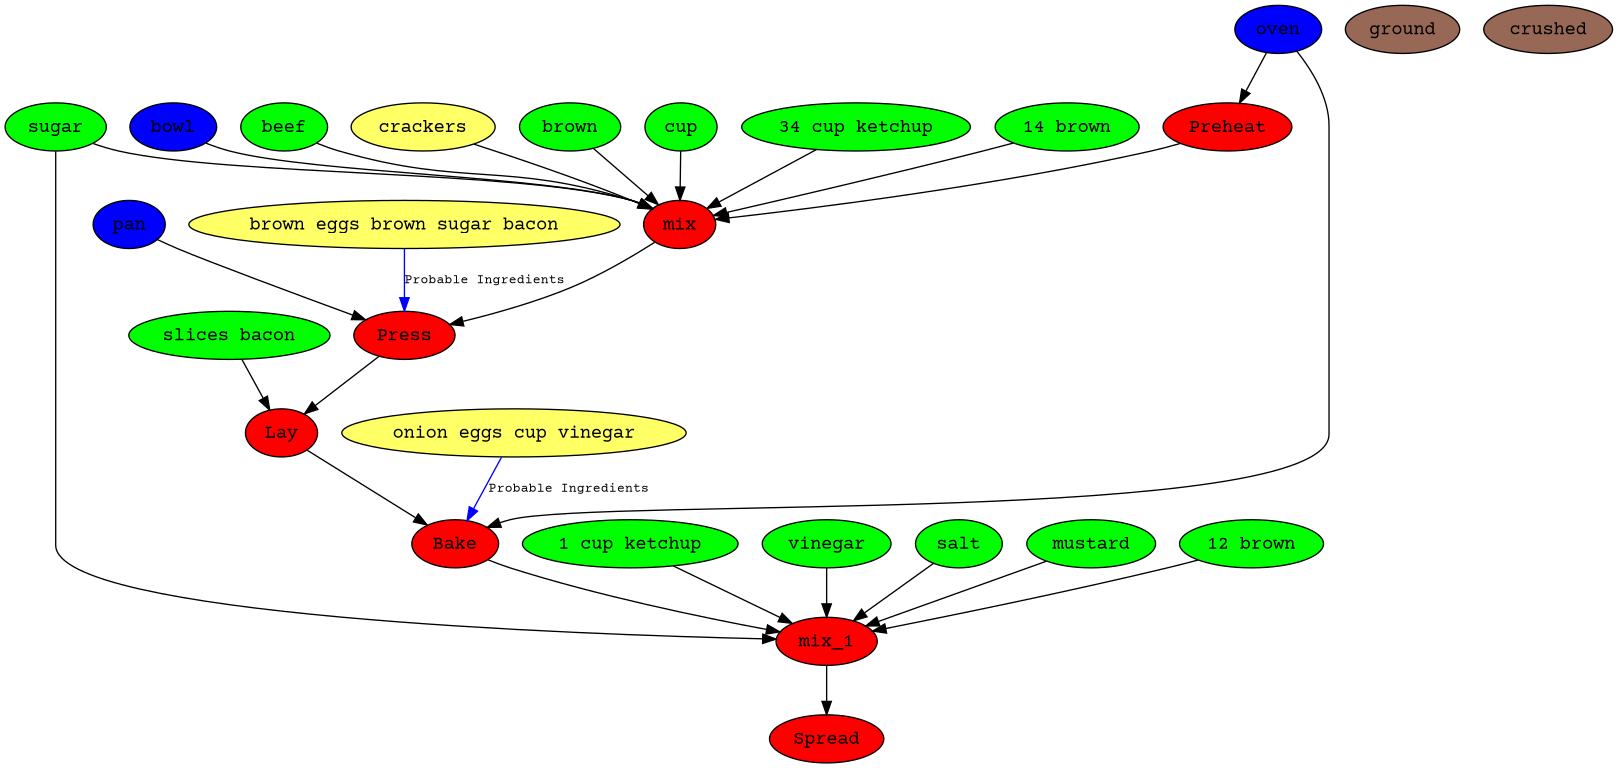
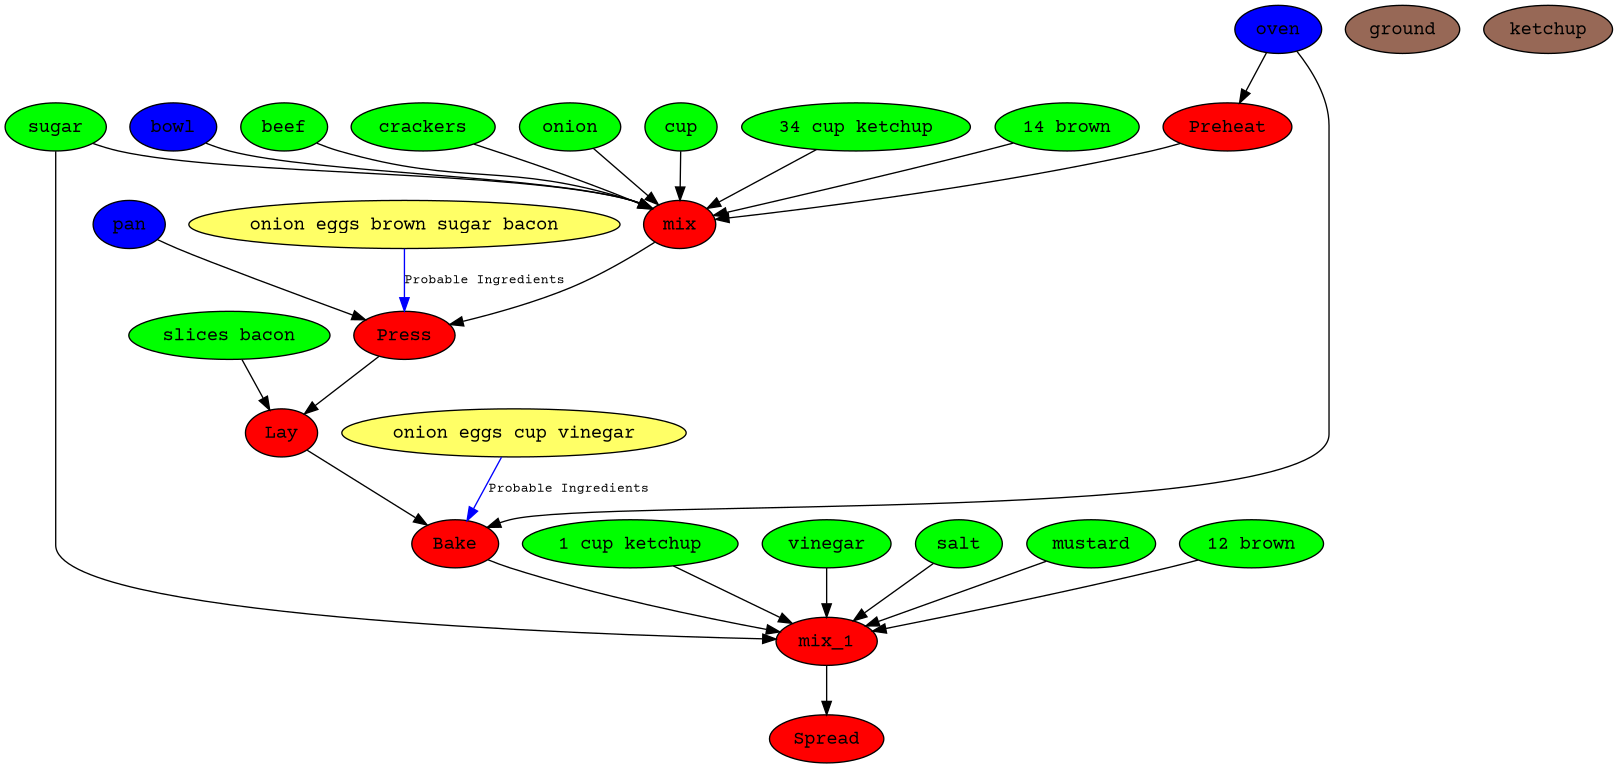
(1548, 29) -> (1548, 29)
(423, 127) -> (423, 127)
(570, 127) -> (570, 127)
(404, 224) -> (404, 224)
